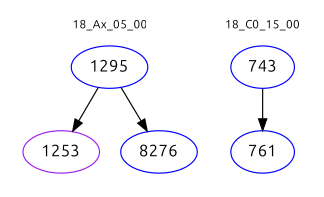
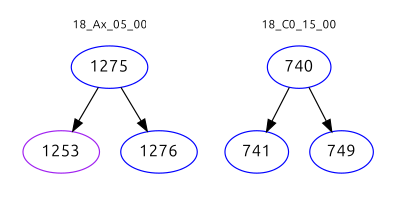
(110, 67) -> (110, 67)
(263, 67) -> (299, 67)
(159, 152) -> (159, 152)
(263, 152) -> (257, 152)
none -> (342, 152)
